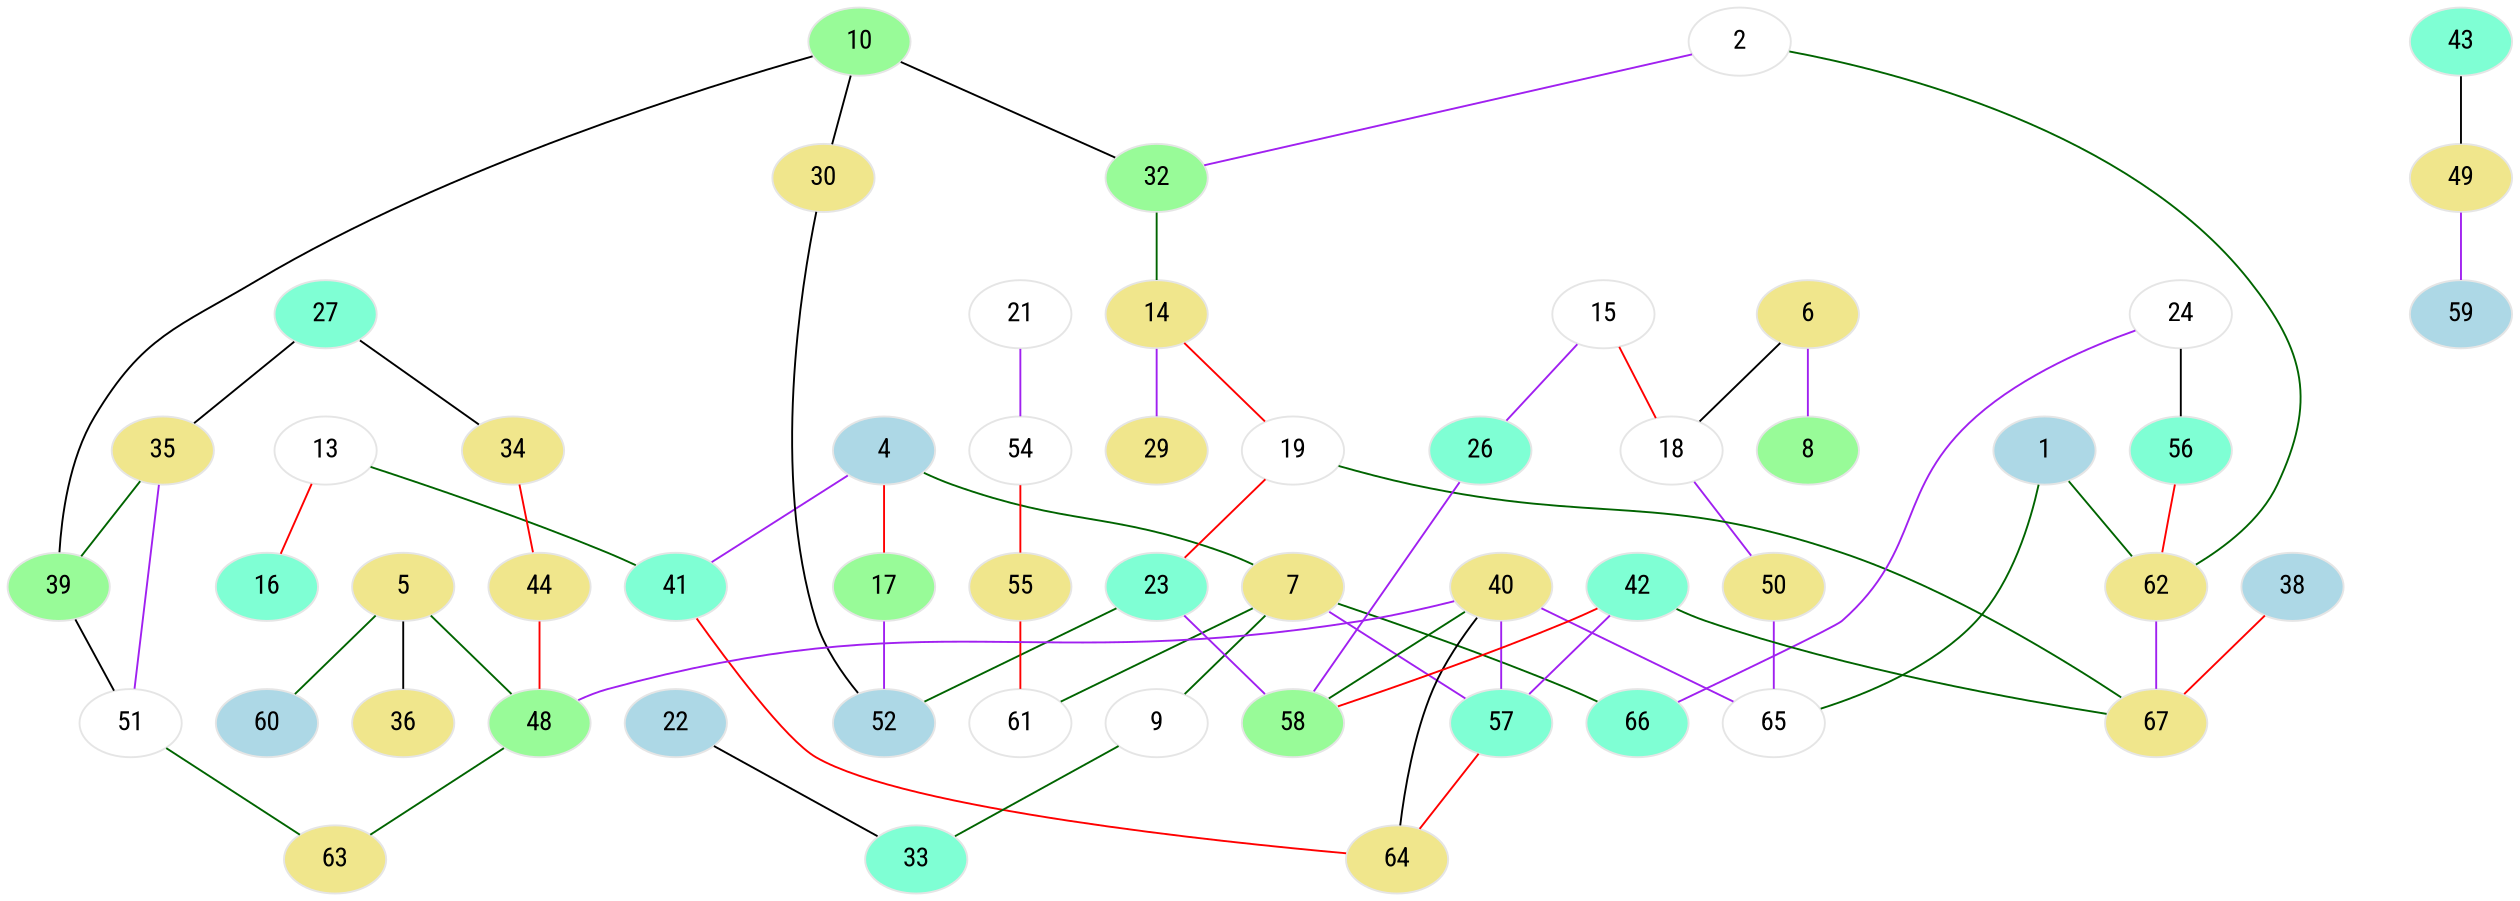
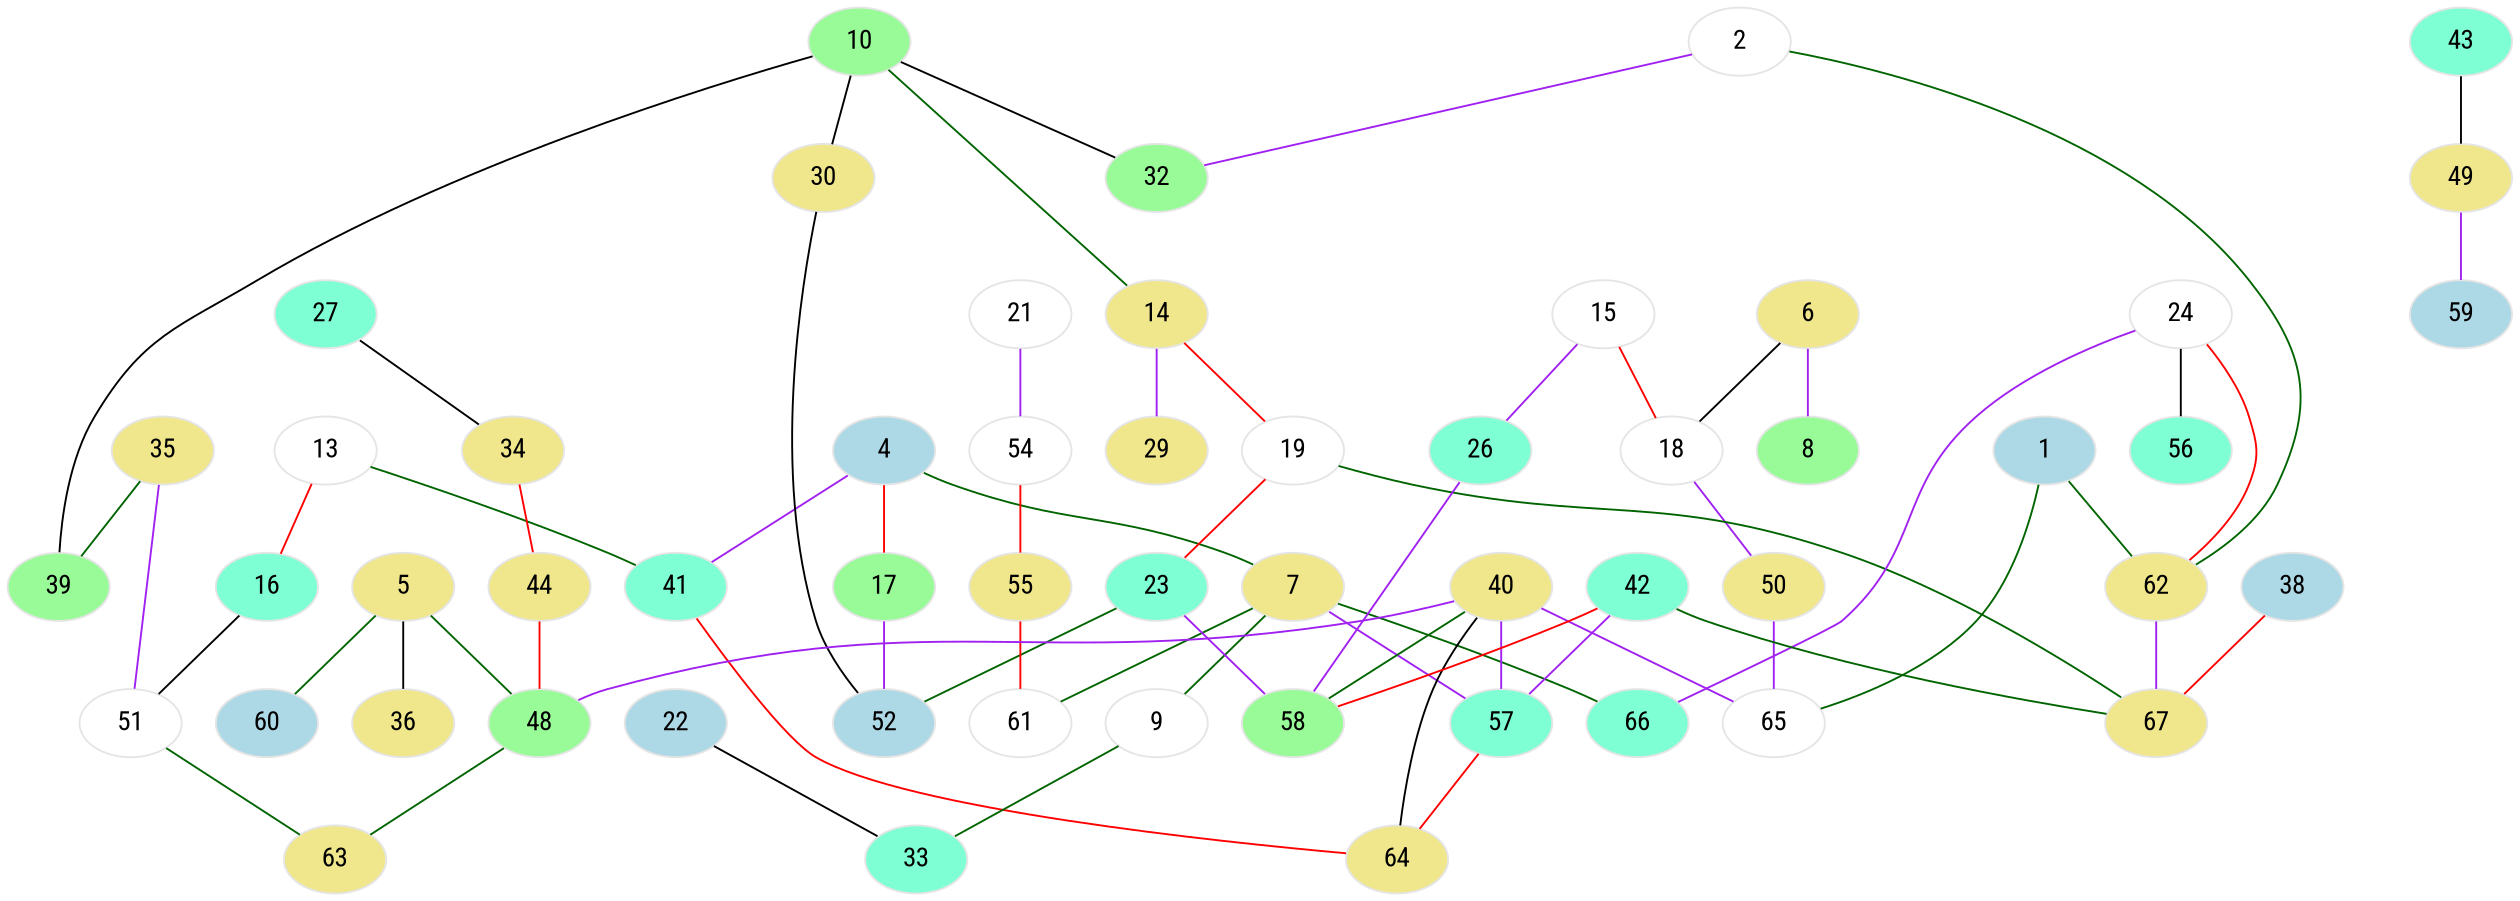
(1157, 246) -> (1008, 178)
(244, 382) -> none
(2169, 518) -> (2256, 457)
(95, 655) -> (199, 655)
